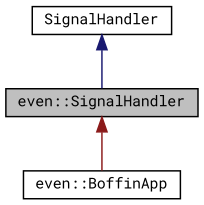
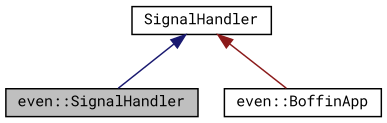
(102, 151) -> (258, 66)
